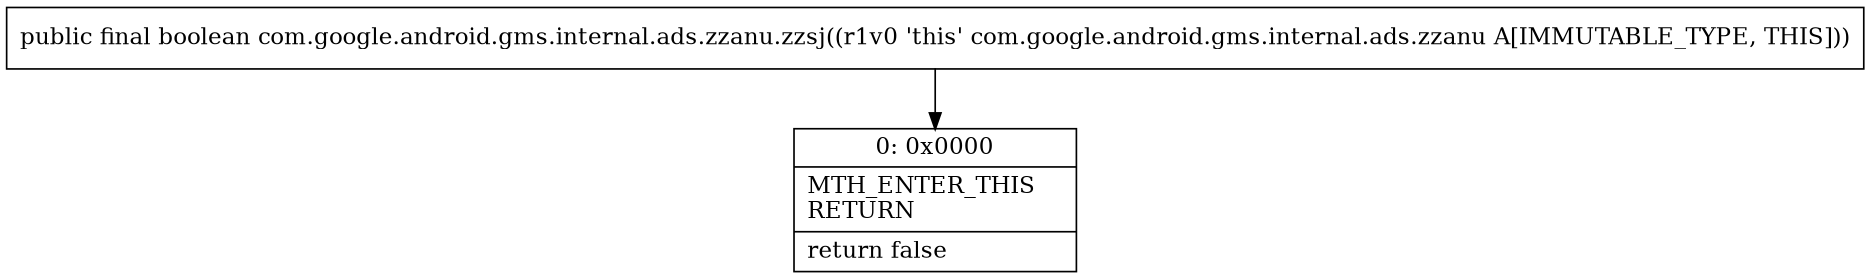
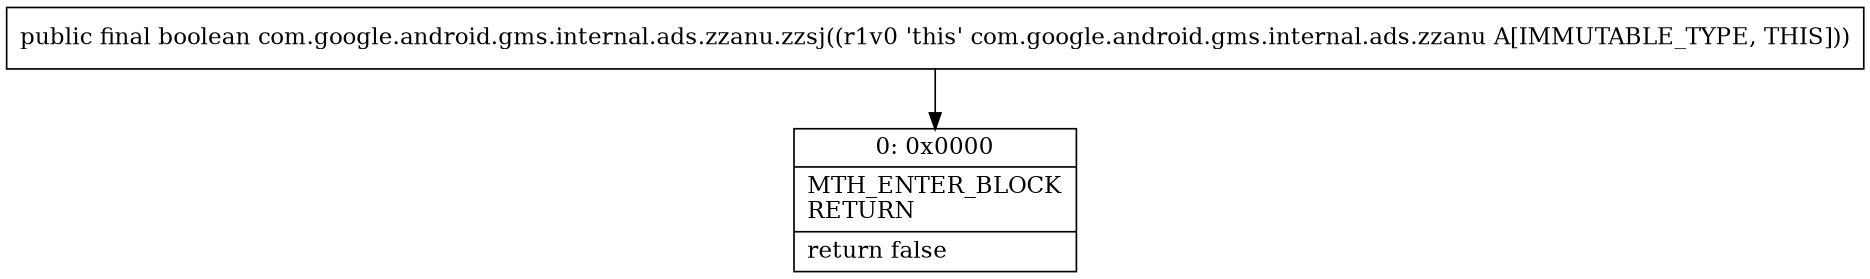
(922, 186) -> (935, 186)
